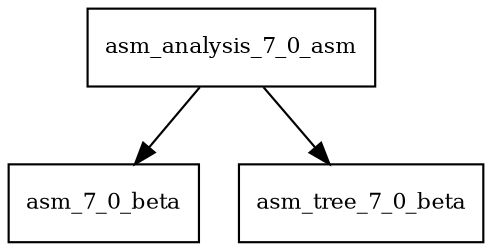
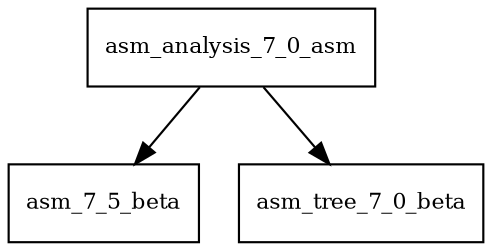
(104, 203) -> (104, 203)
